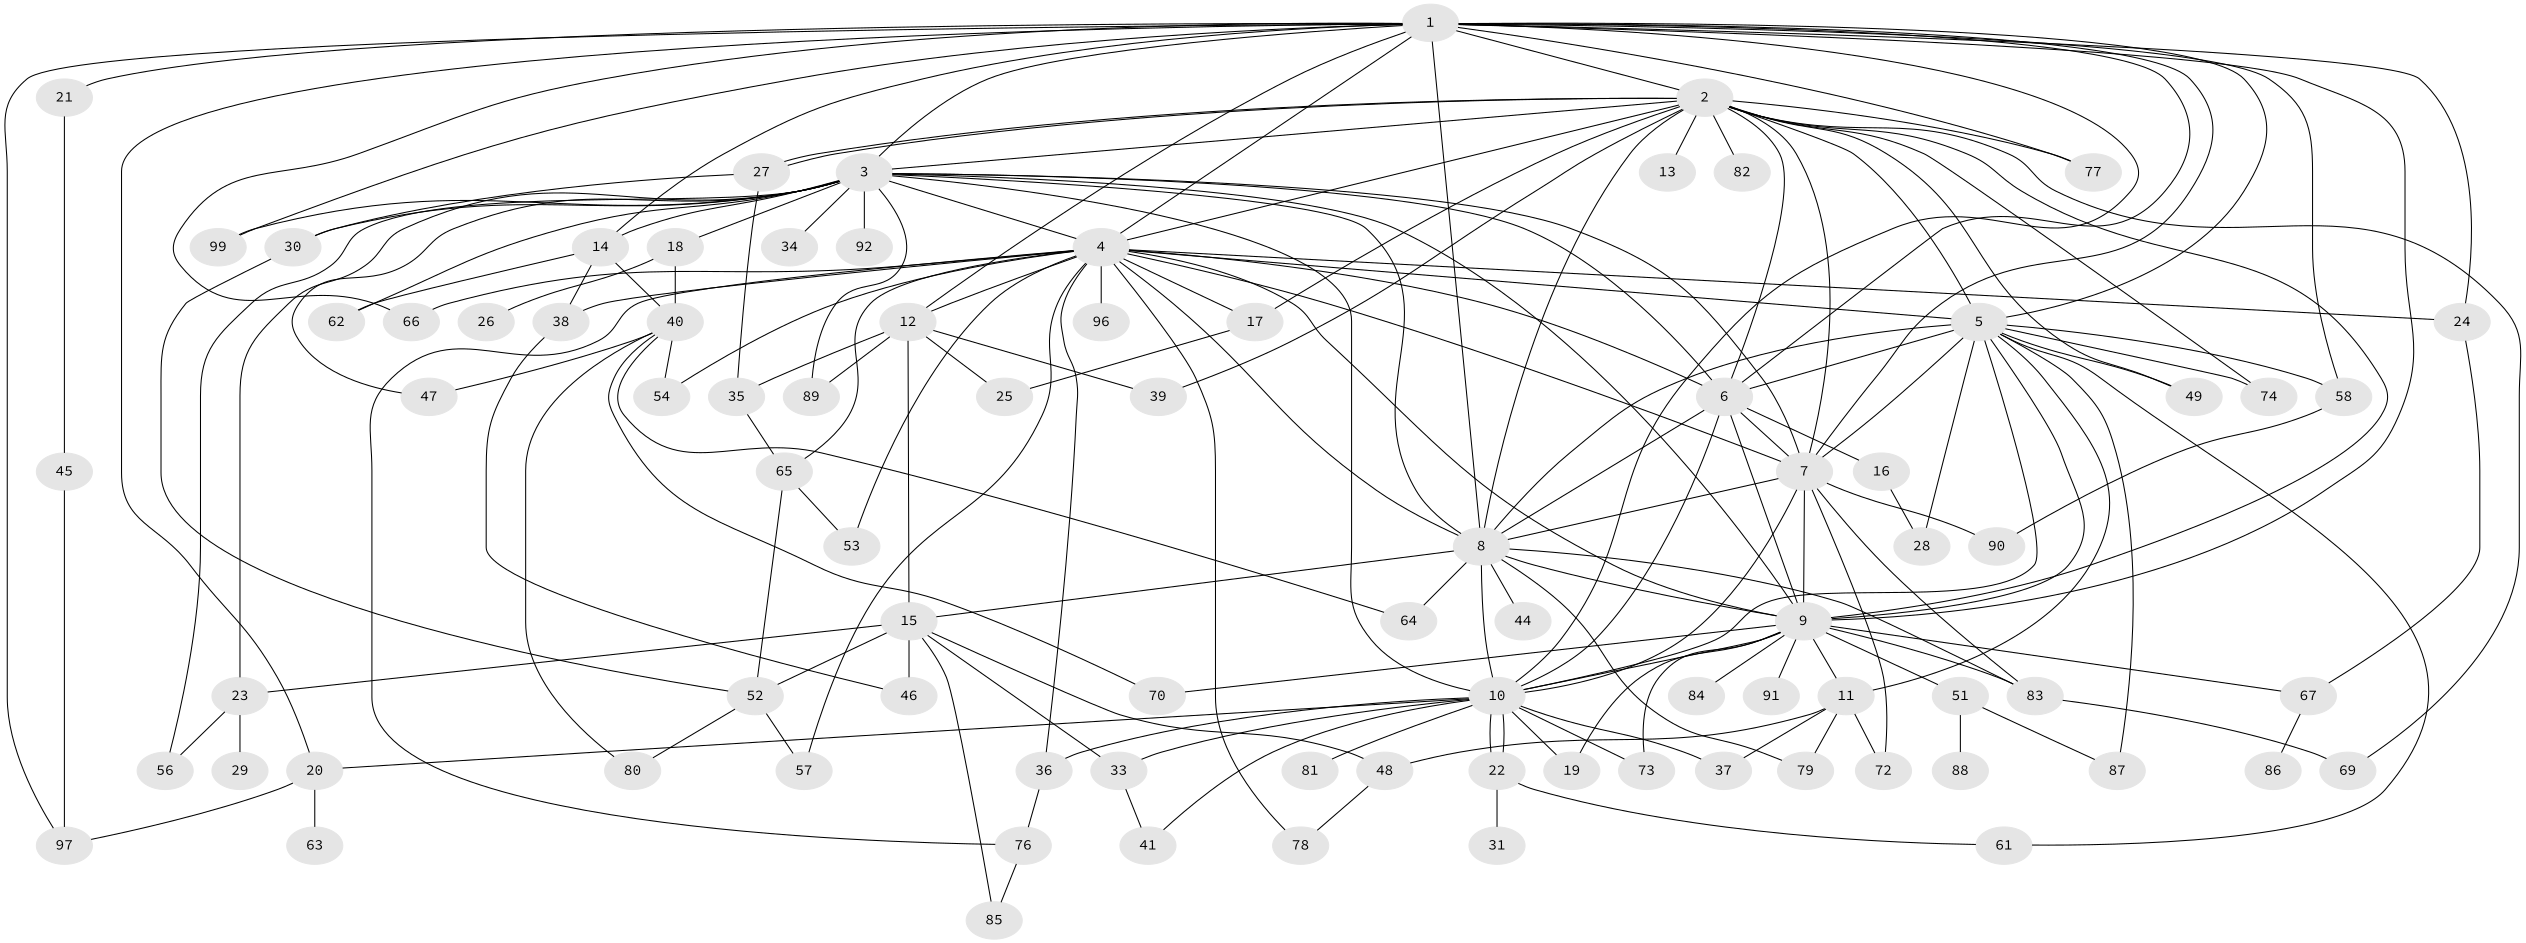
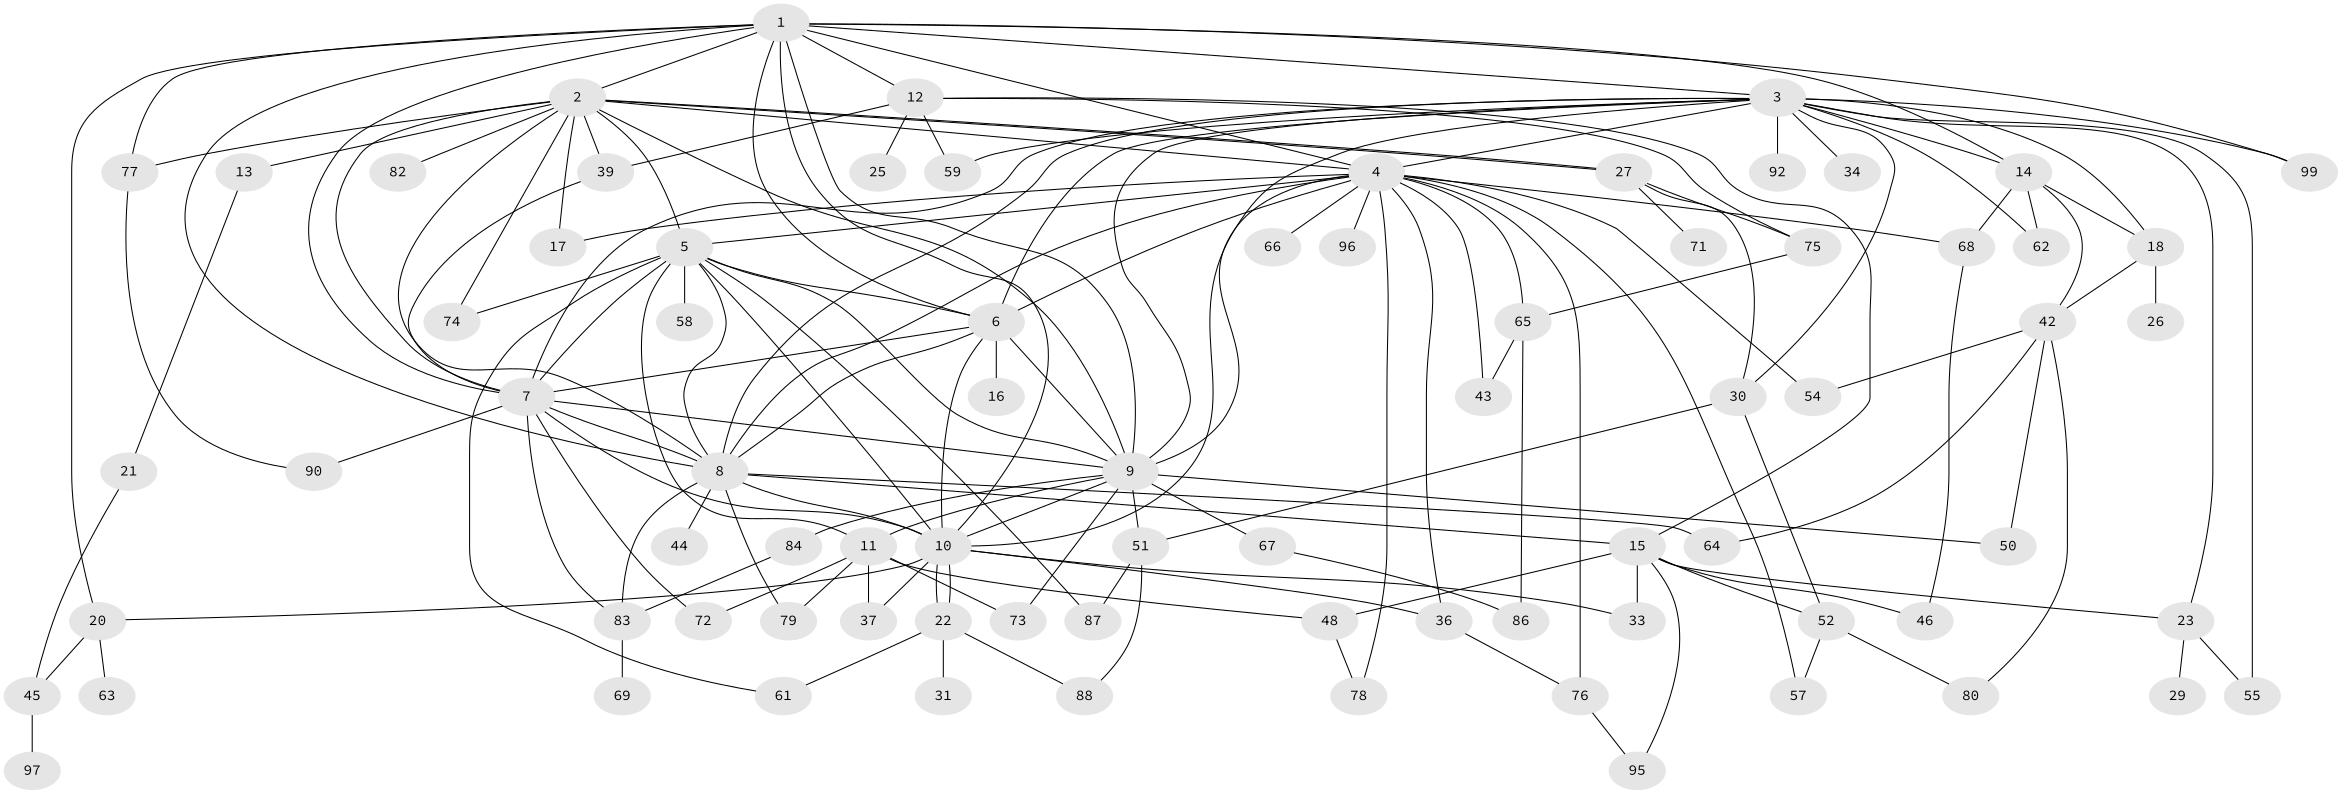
(743, 31) -> (186, 322)
(277, 49) -> none
(644, 73) -> none
(2274, 83) -> none
(2252, 89) -> none
(1284, 135) -> none
none -> (2090, 210)
(2372, 232) -> none
(1777, 234) -> none
none -> (1699, 247)
(1004, 283) -> none
(561, 322) -> (1967, 247)
(675, 322) -> (2048, 322)
(2462, 322) -> none
(1442, 340) -> (434, 275)
(1130, 359) -> none
(429, 397) -> none
(737, 397) -> (1813, 247)
(811, 397) -> (953, 172)
(2194, 397) -> none
(2164, 458) -> (149, 368)
none -> (1439, 472)
(852, 546) -> (1484, 397)
(1922, 546) -> none
(770, 584) -> (1522, 472)
(1647, 591) -> none
(1923, 653) -> (708, 584)
none -> (1014, 659)
(1157, 696) -> (2008, 546)
(1771, 696) -> none
(1572, 733) -> (943, 584)
(165, 771) -> (2252, 696)
(1310, 771) -> none
(1572, 771) -> none
(193, 815) -> (65, 659)
(1148, 846) -> none
(994, 920) -> (1637, 771)
